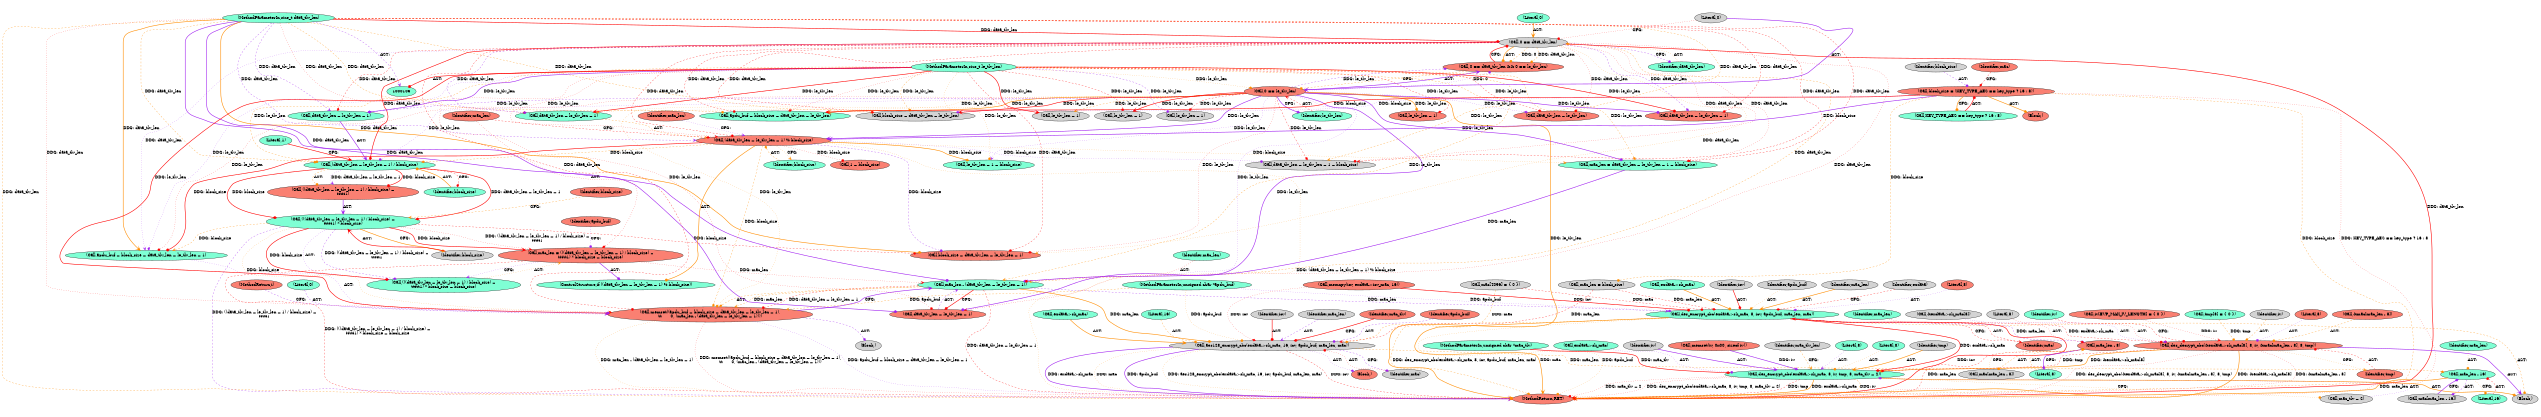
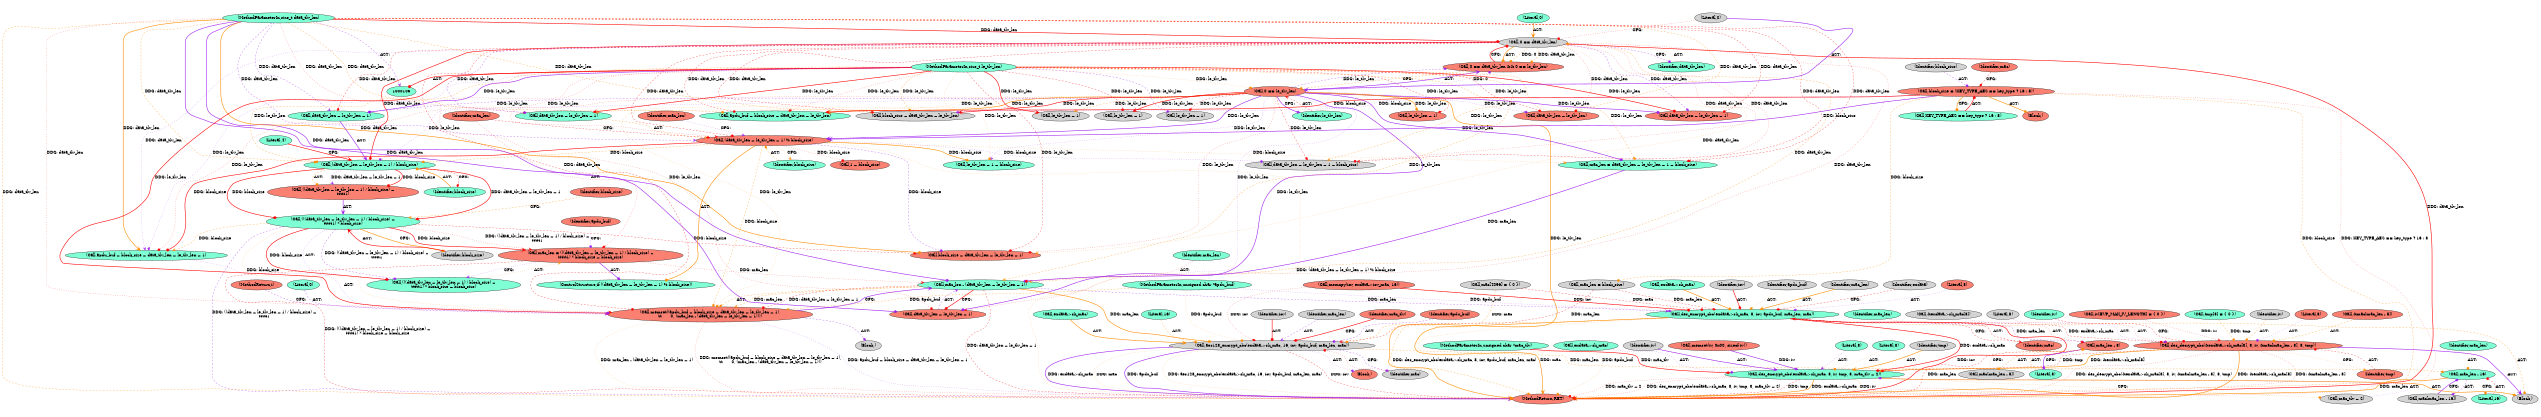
(276, 141) -> (276, 141)
(1057, 153) -> (1057, 153)
(1797, 346) -> none
